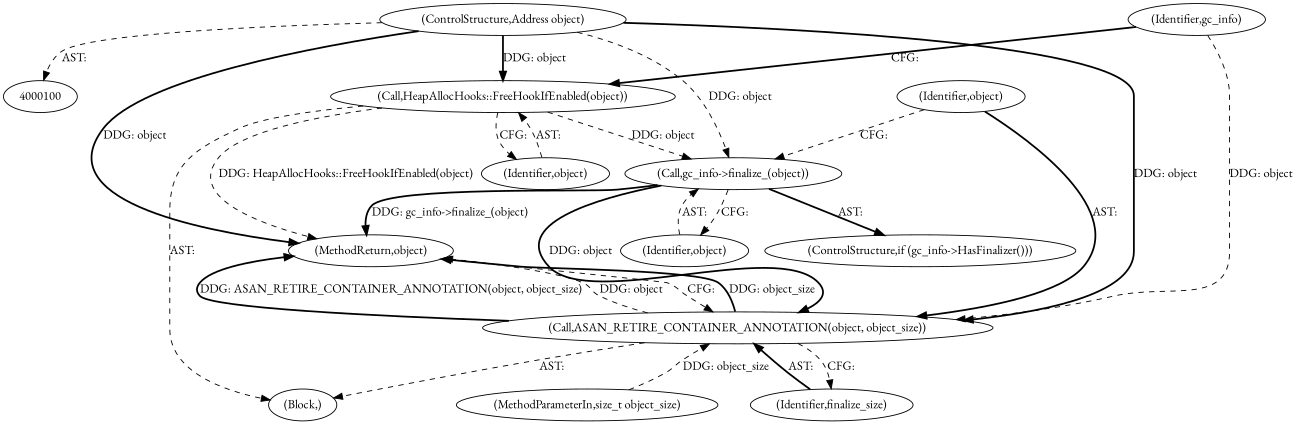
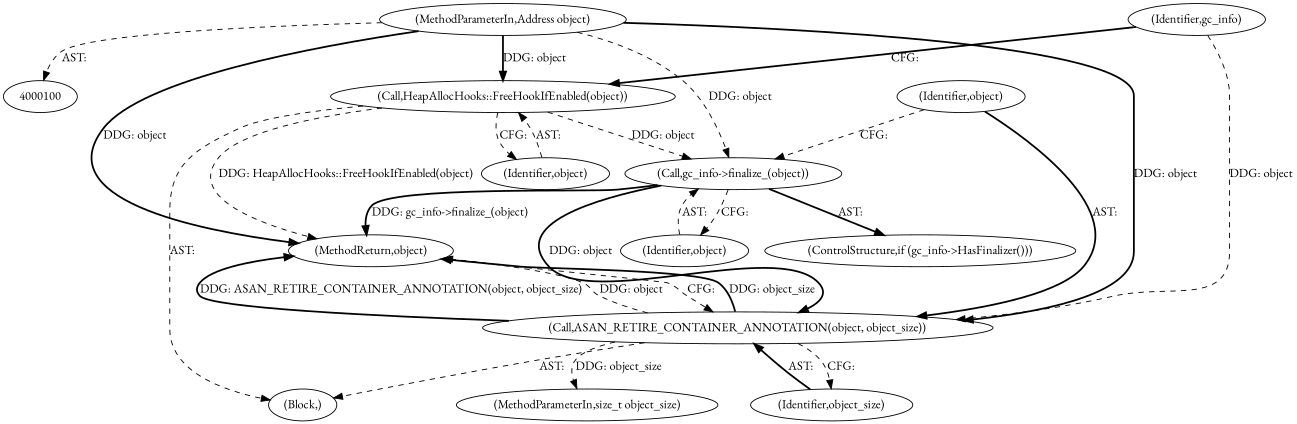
(503, 19) -> (503, 19)
(667, 372) -> (575, 360)
(832, 405) -> (832, 405)
